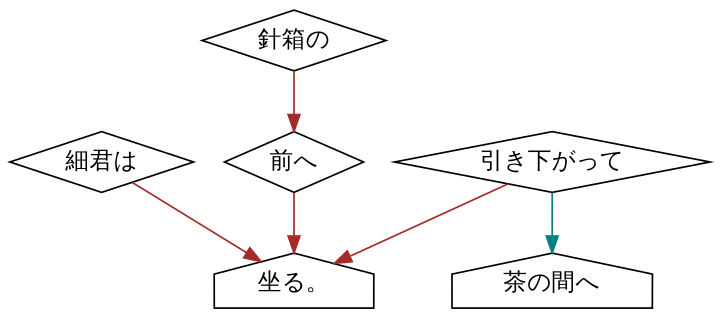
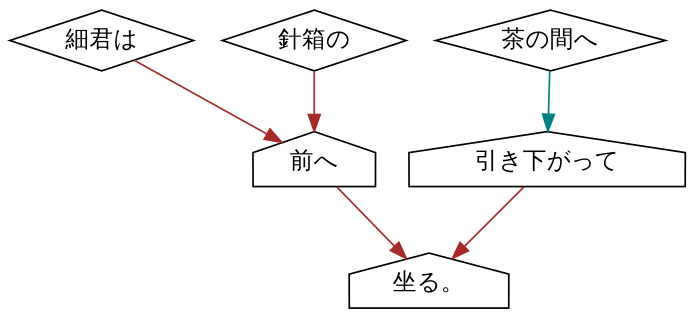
(294, 162) -> (314, 162)
(552, 162) -> (547, 162)
(552, 214) -> (549, 92)
(189, 218) -> (201, 97)
(552, 284) -> (551, 40)
